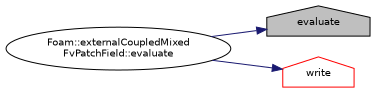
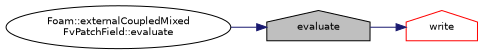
(242, 64) -> (383, 27)
